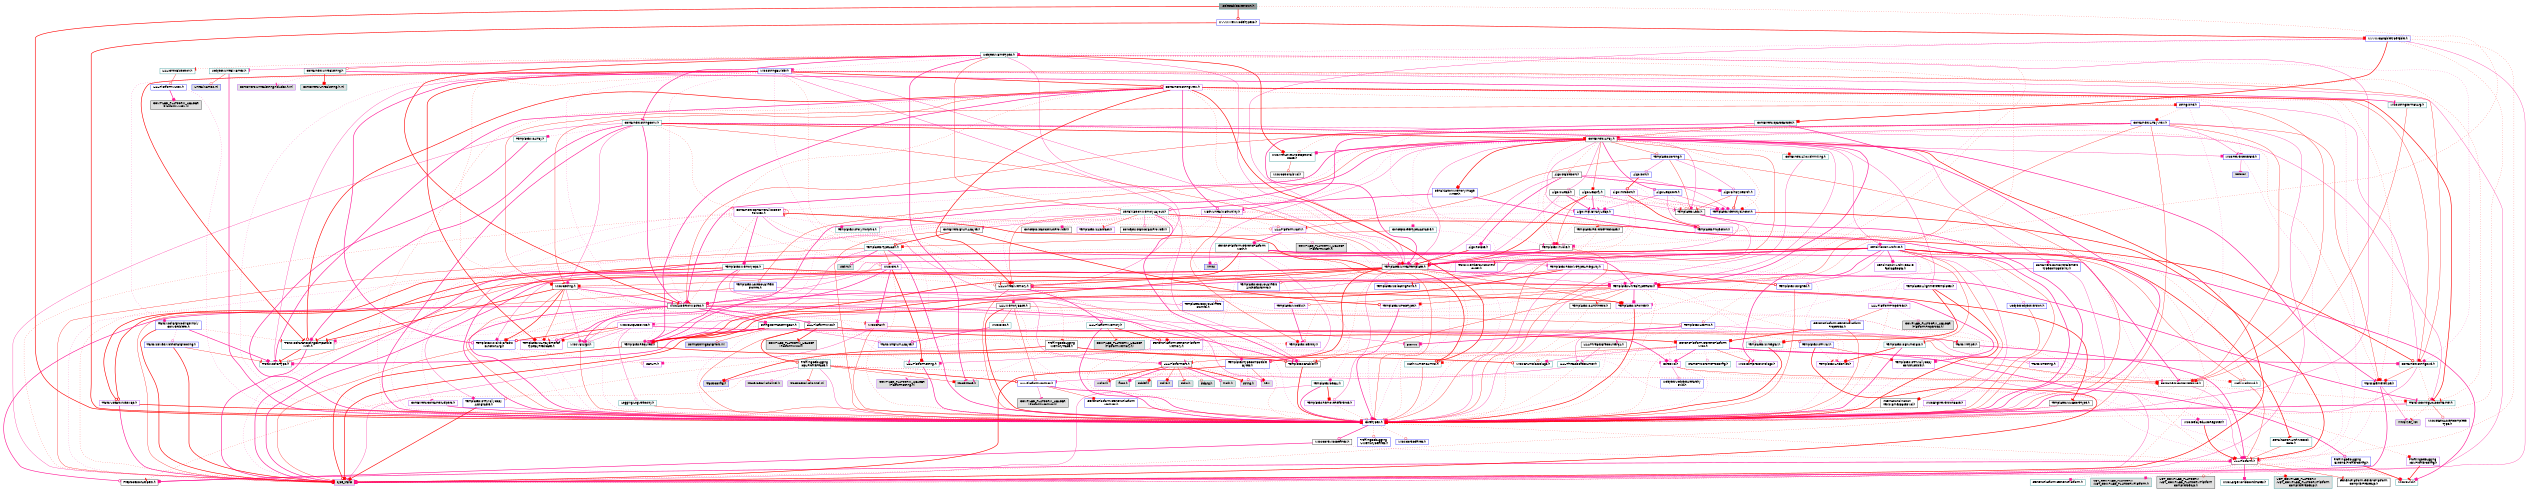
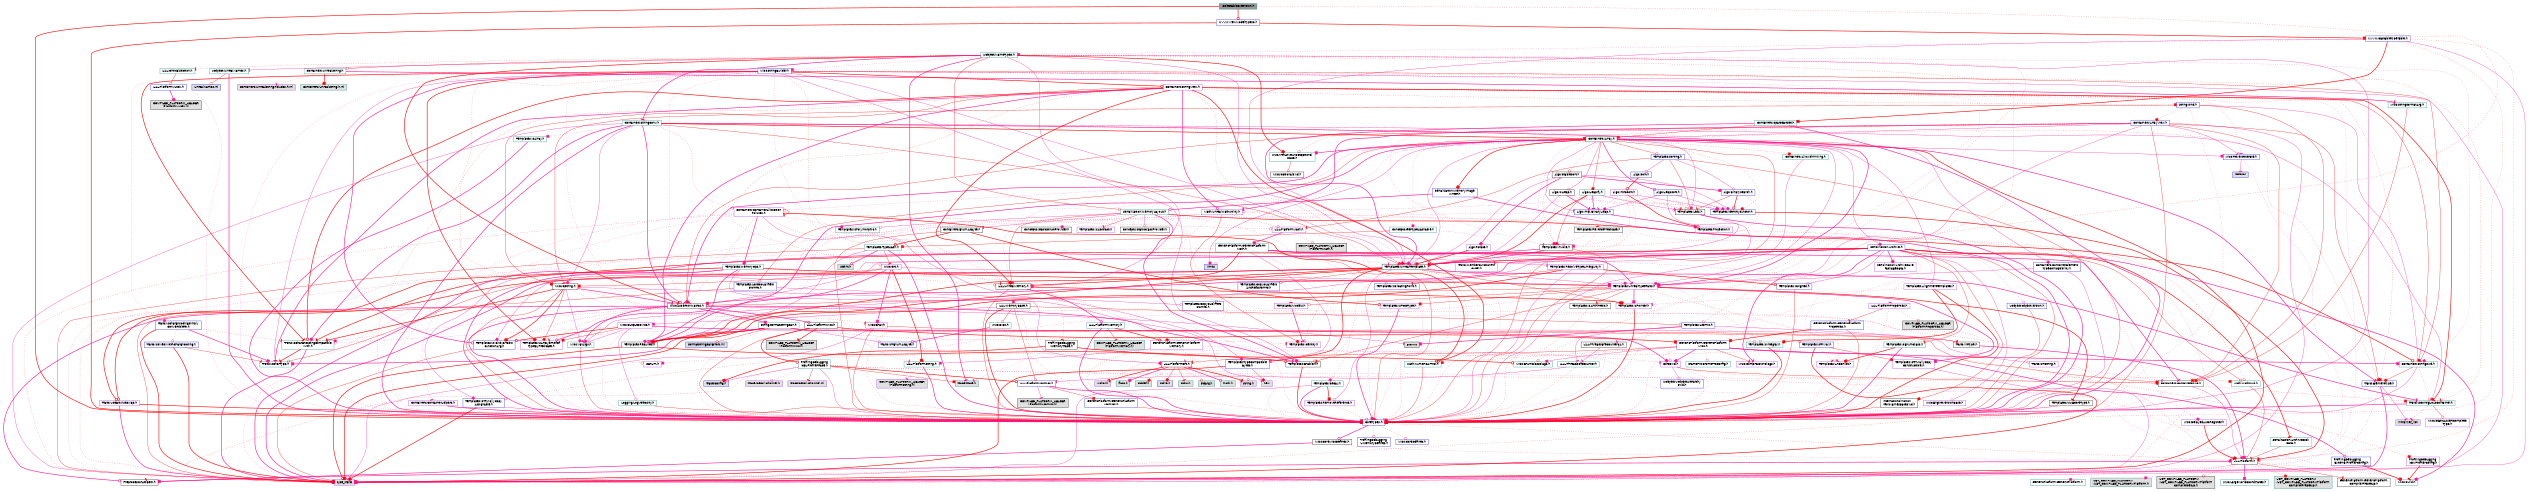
(1945, 224) -> (1945, 224)
